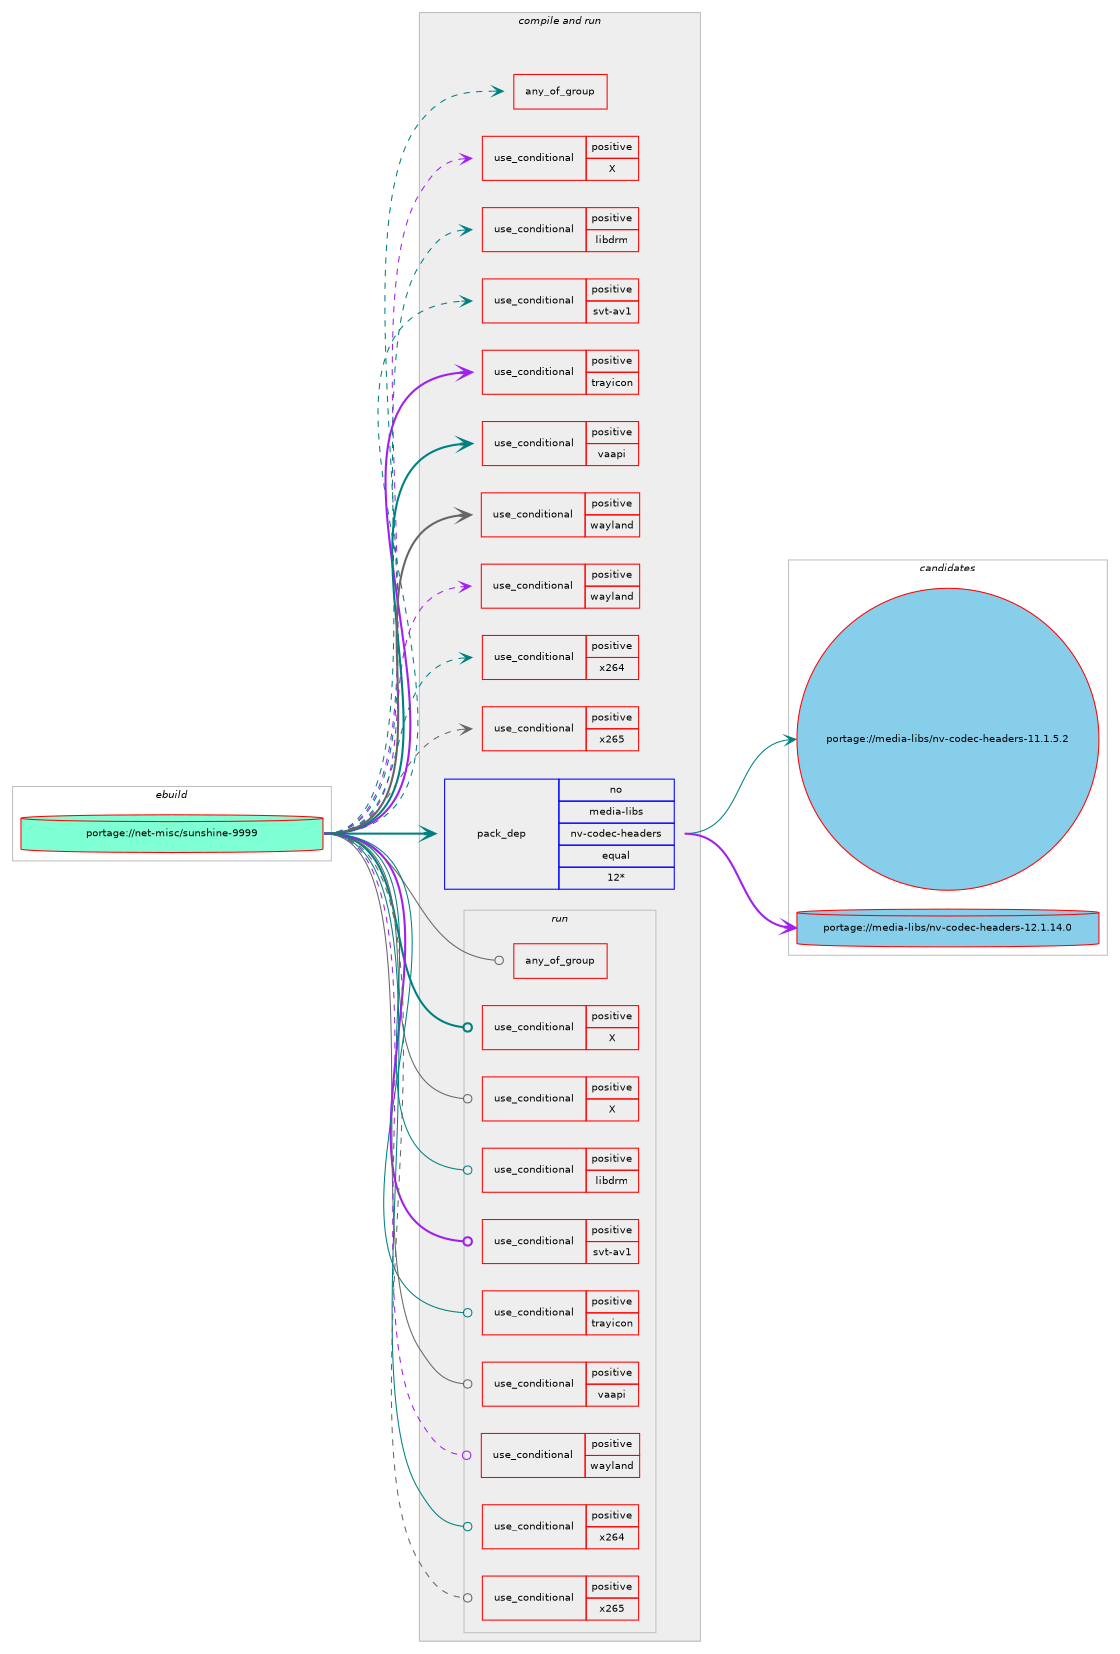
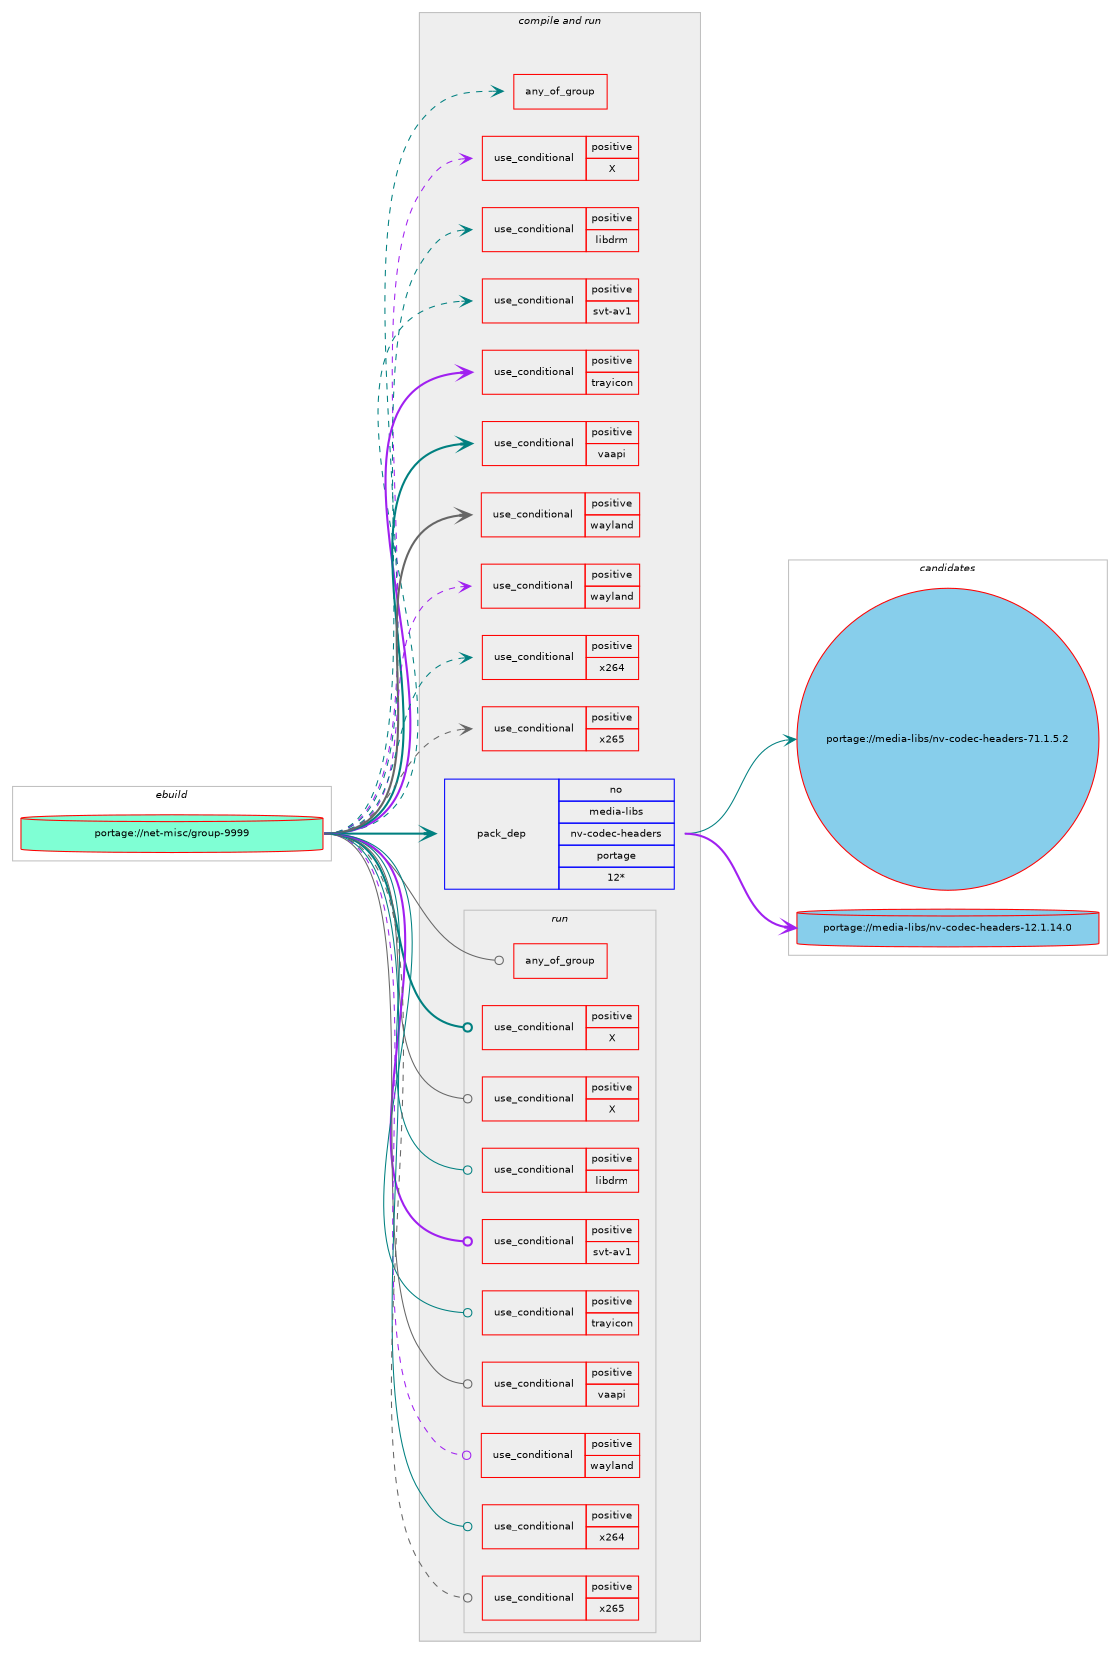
(948, 739) -> (948, 739)
(172, 834) -> (172, 834)
(617, 856) -> (617, 856)
